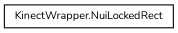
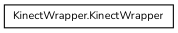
(89, 16) -> (89, 16)
